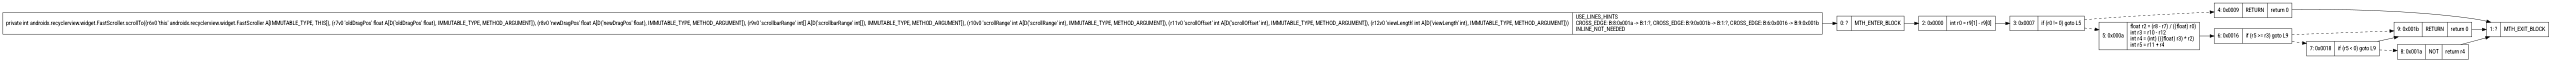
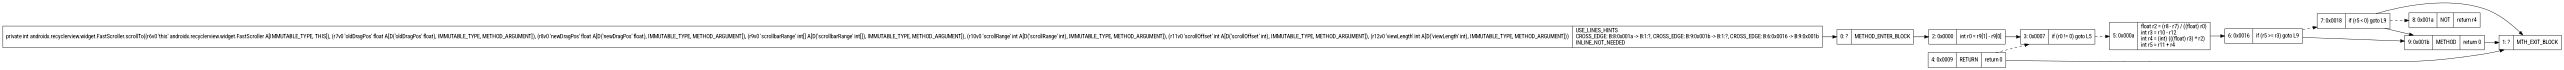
(2147, 15) -> (2010, 49)
(1878, 23) -> (1882, 37)
(2435, 29) -> (2446, 42)
(2341, 33) -> (2351, 39)
(2473, 41) -> (2451, 3)
